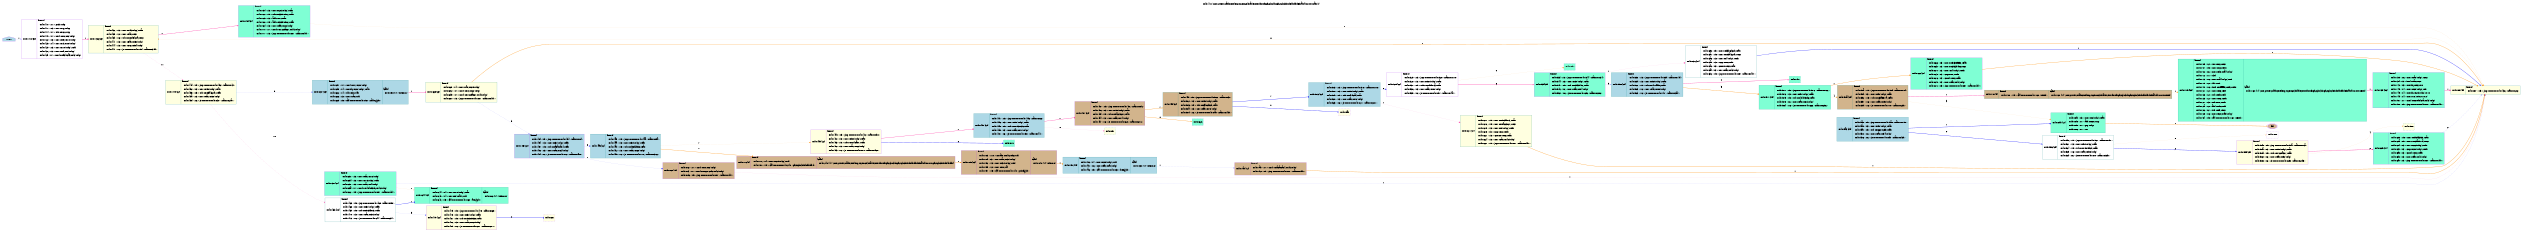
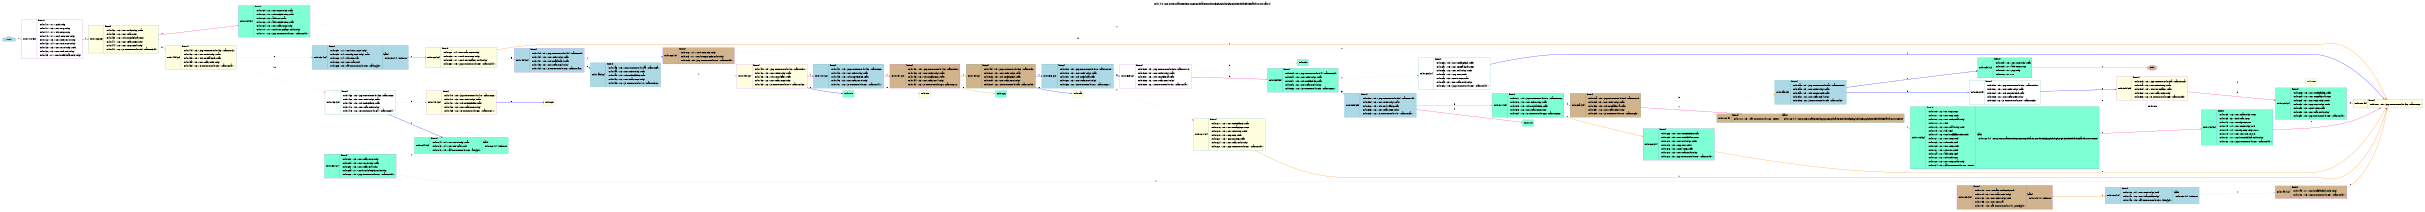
(1979, 110) -> (1707, 99)
(846, 162) -> none
